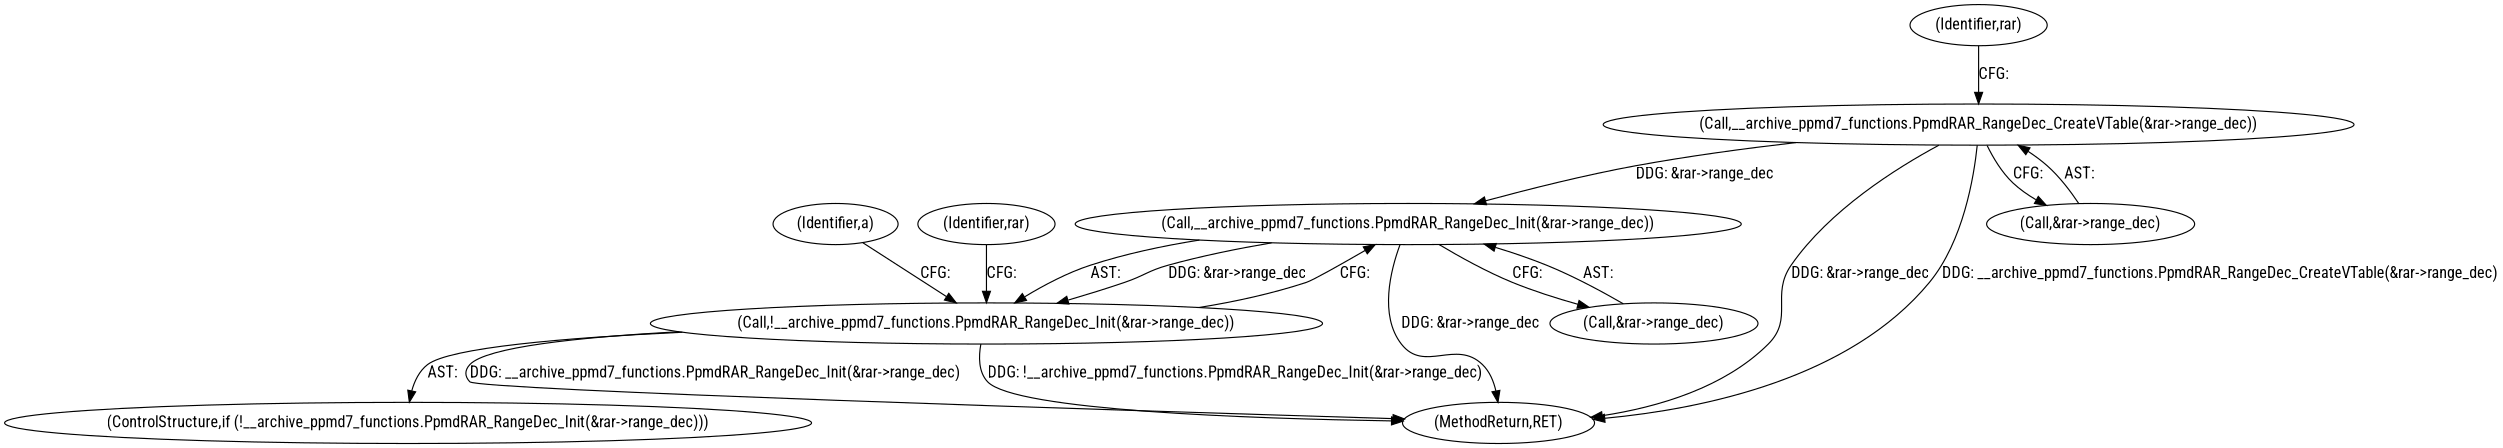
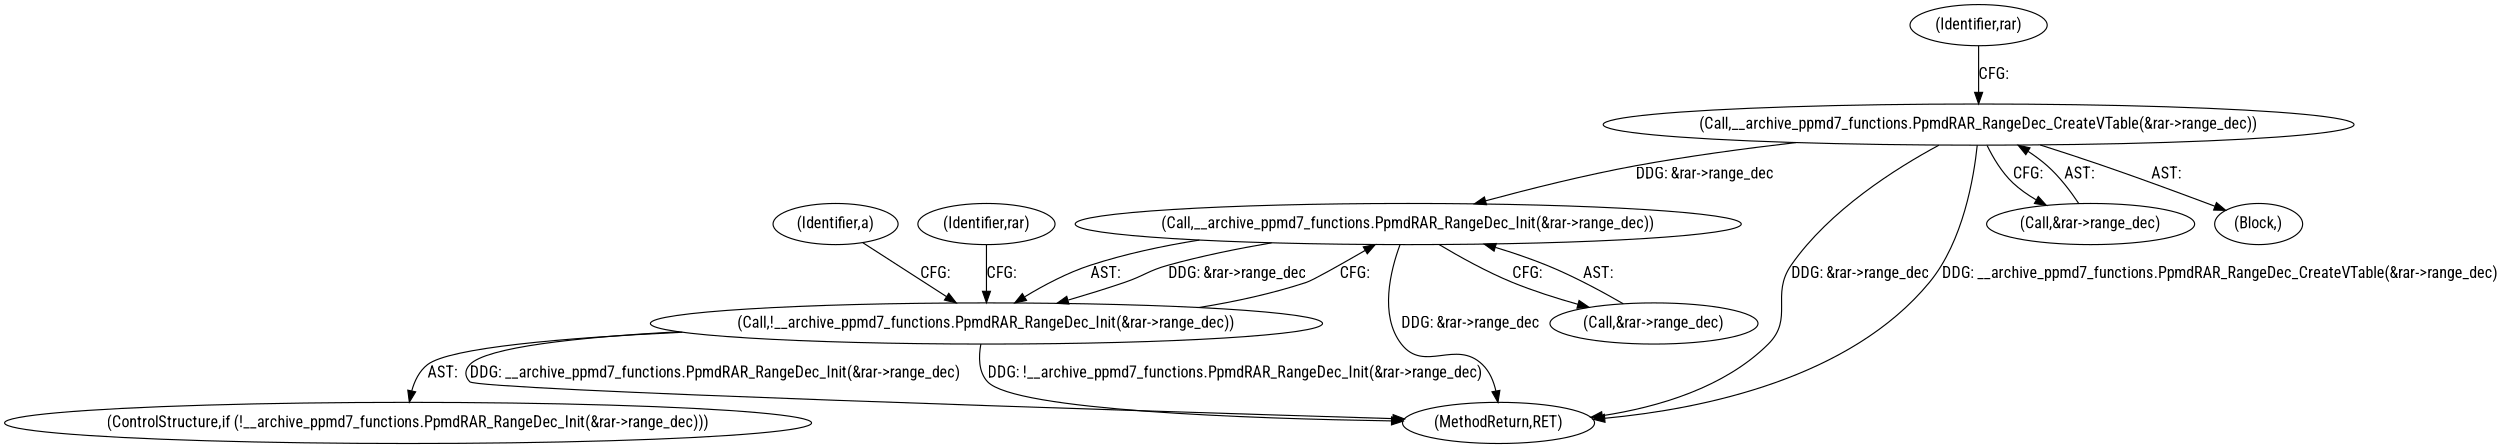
none -> (2259, 224)
